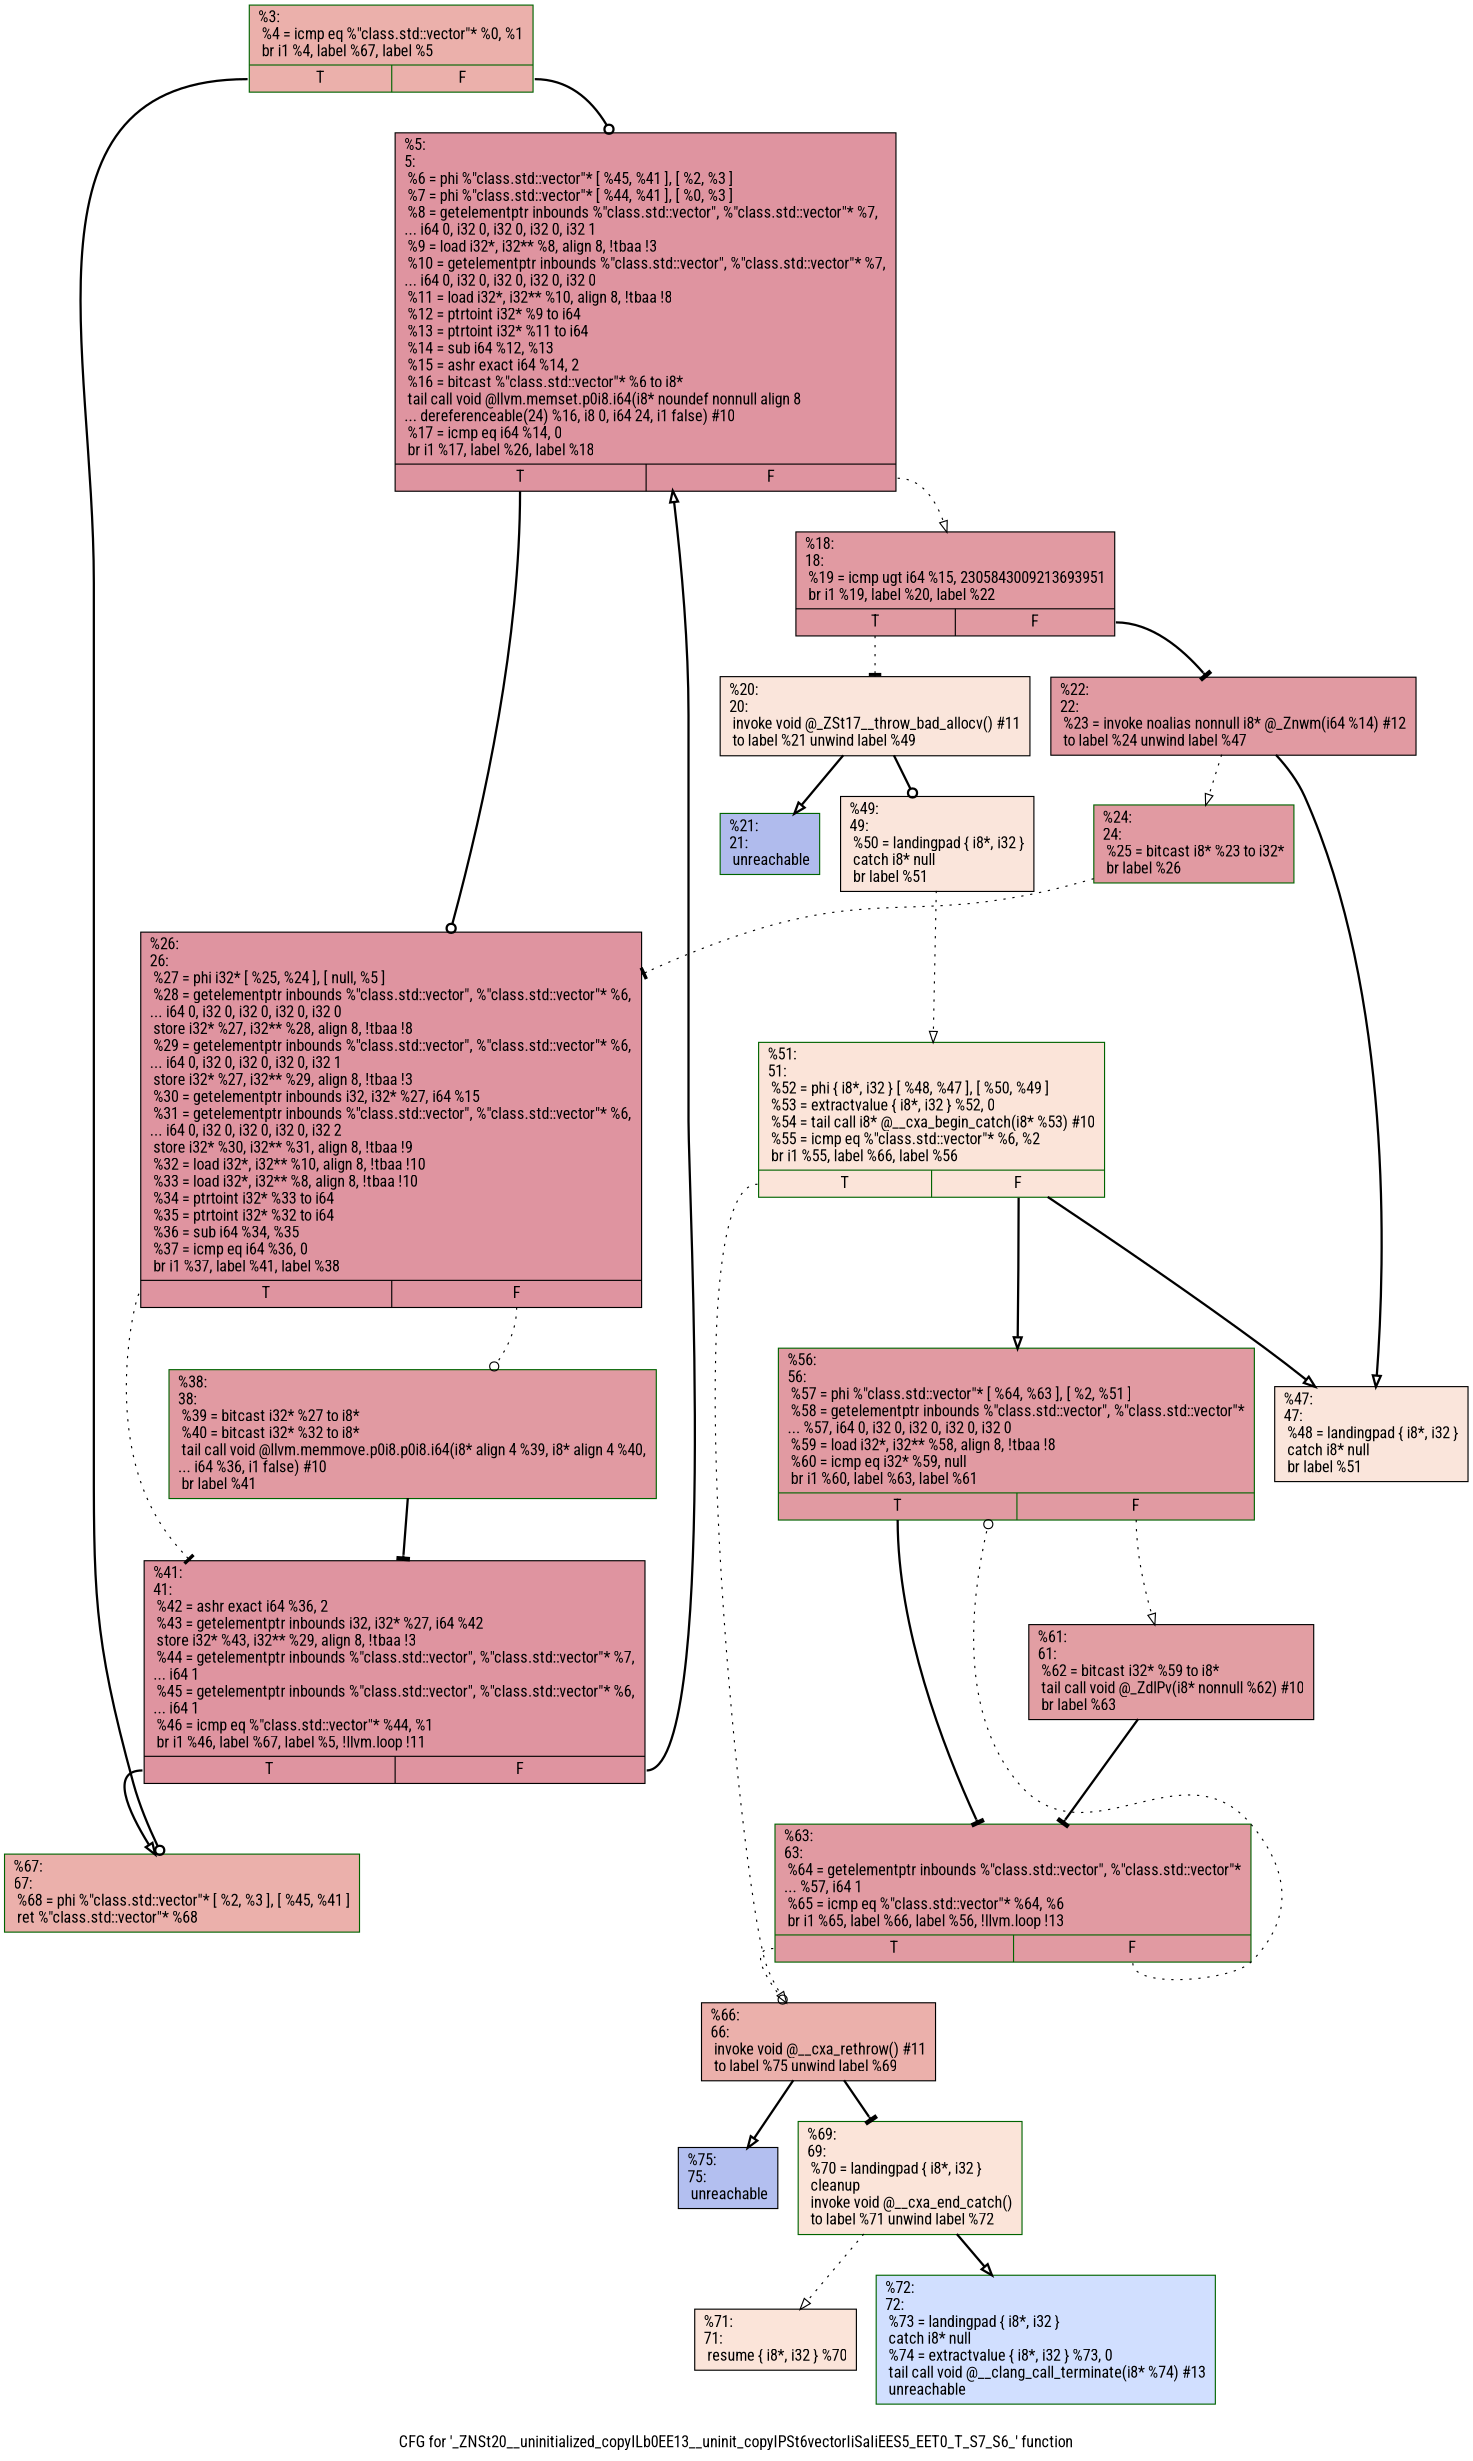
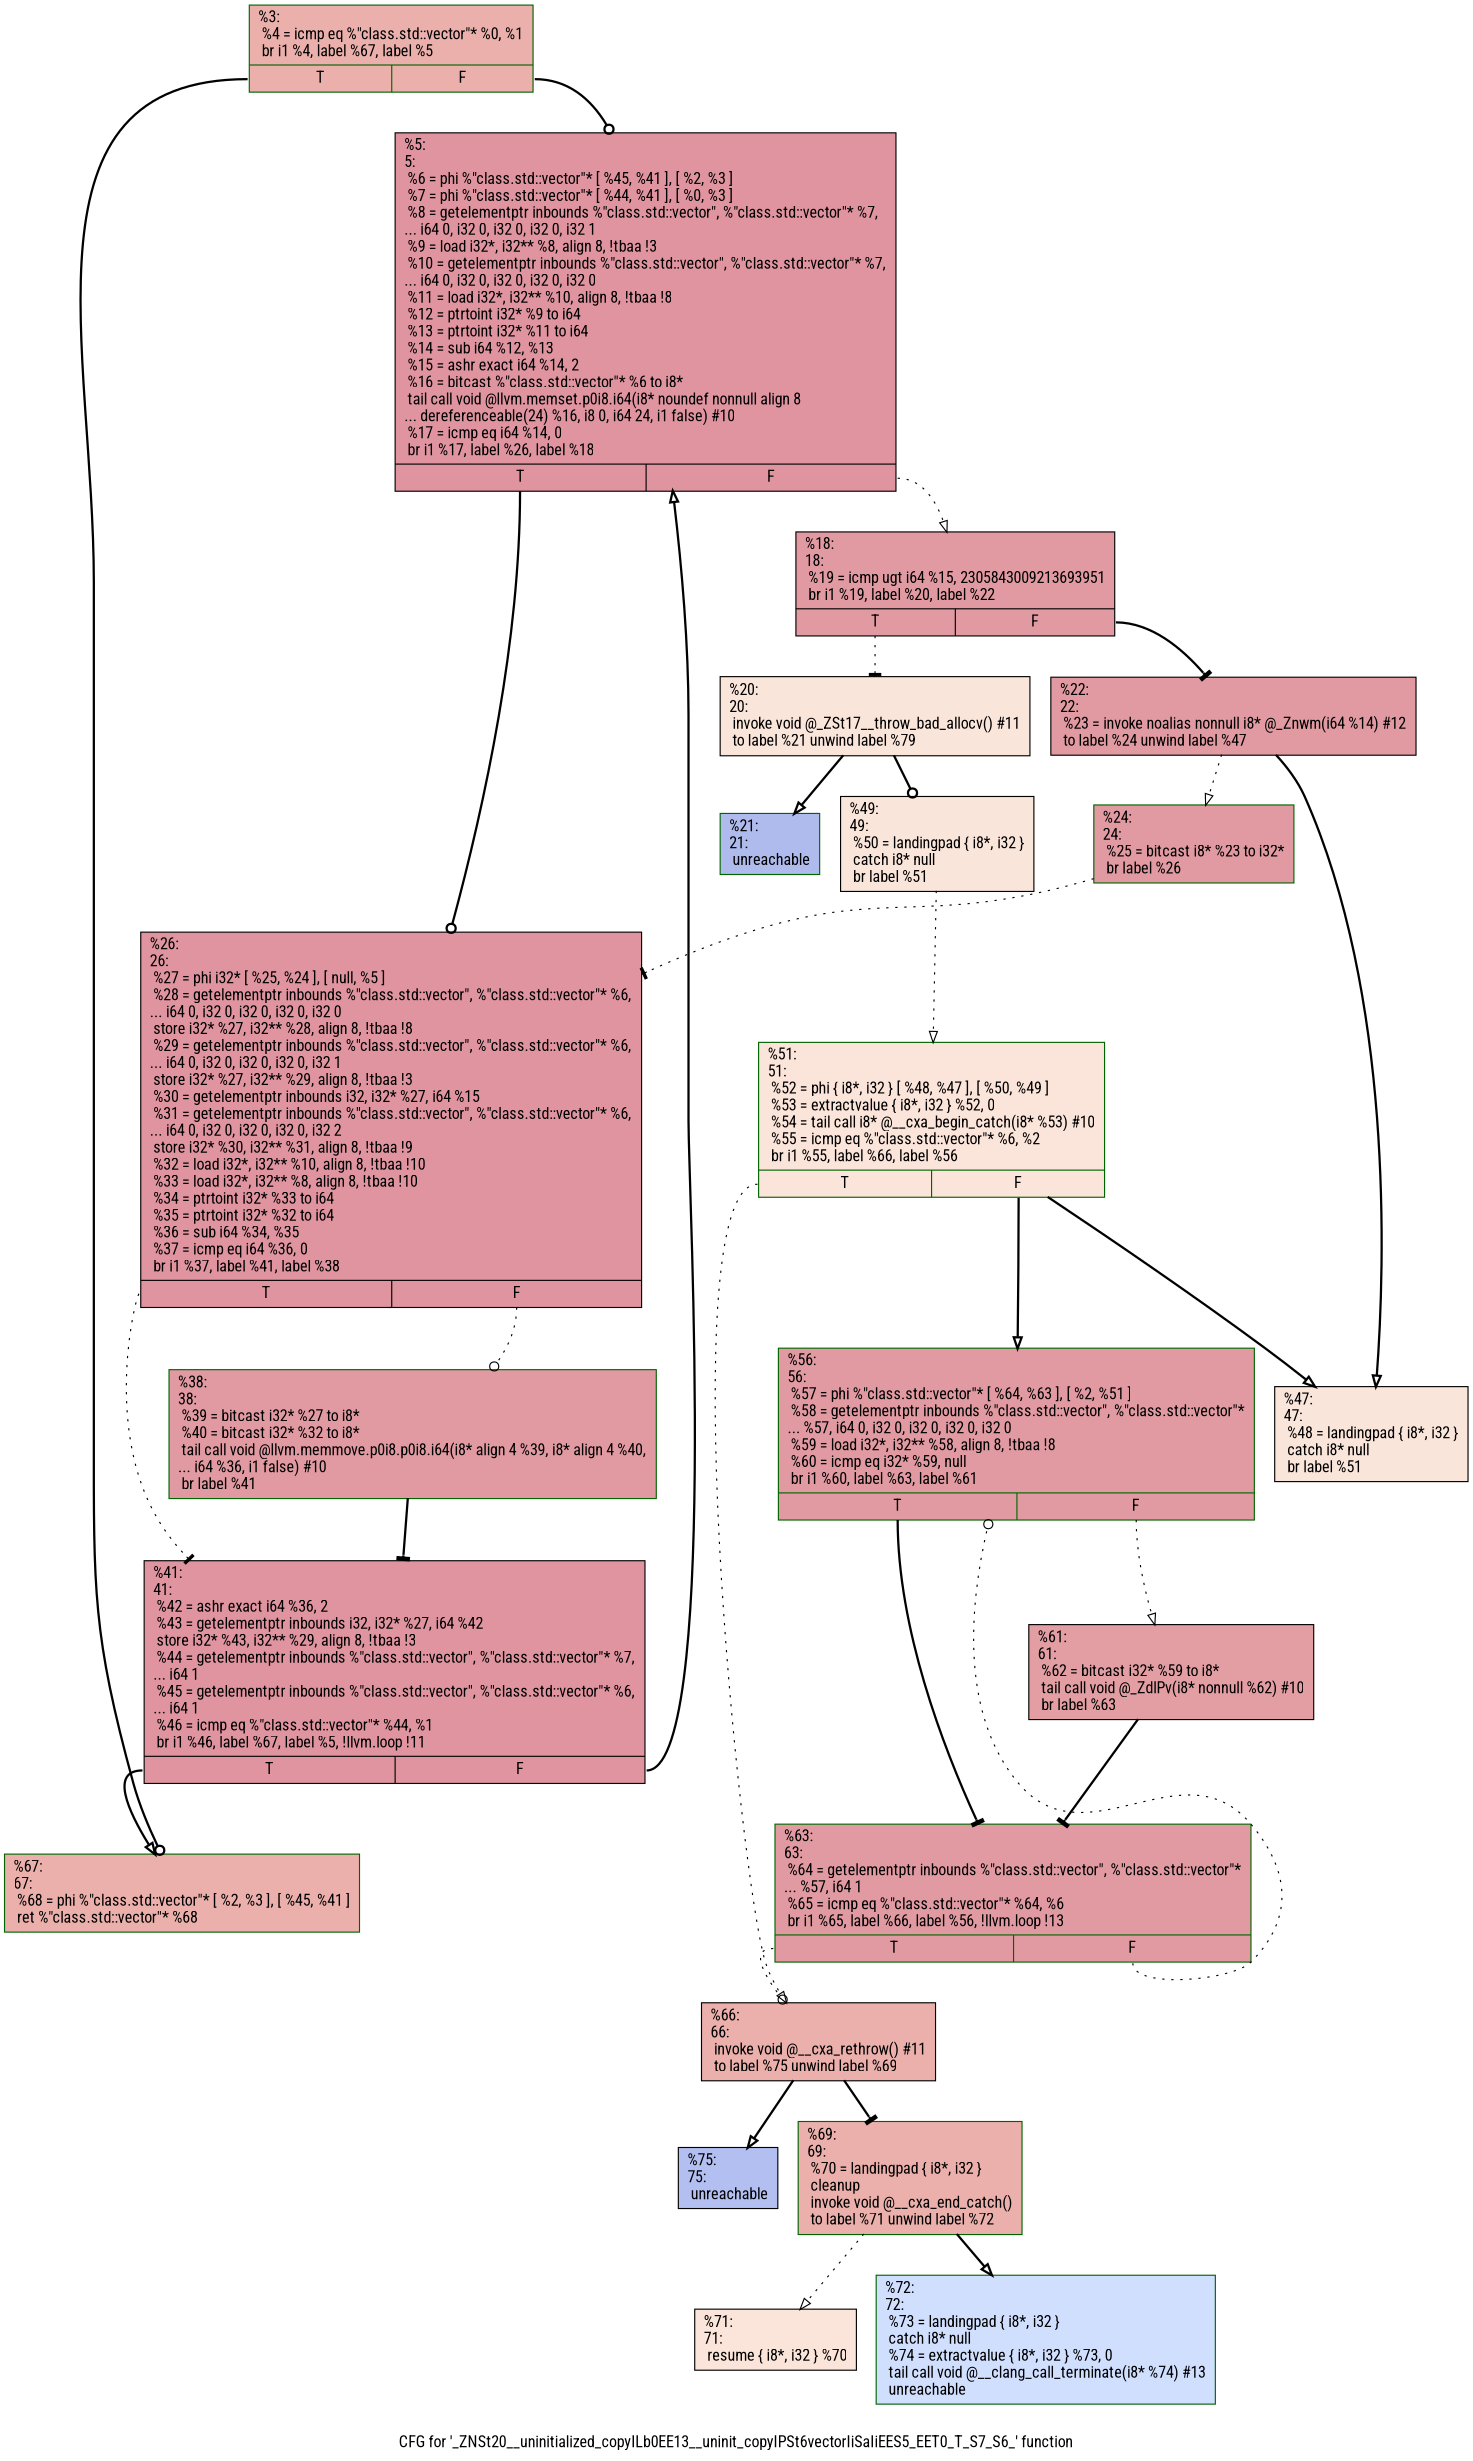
(823, 741) -> (823, 741)
(910, 2178) -> (910, 2178)
